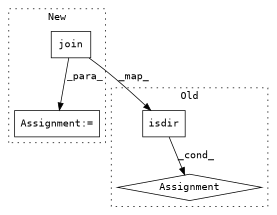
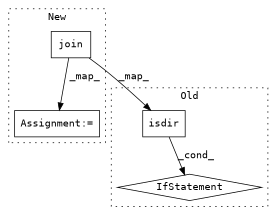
(85, 76) -> (85, 76)
(190, 187) -> (190, 187)
